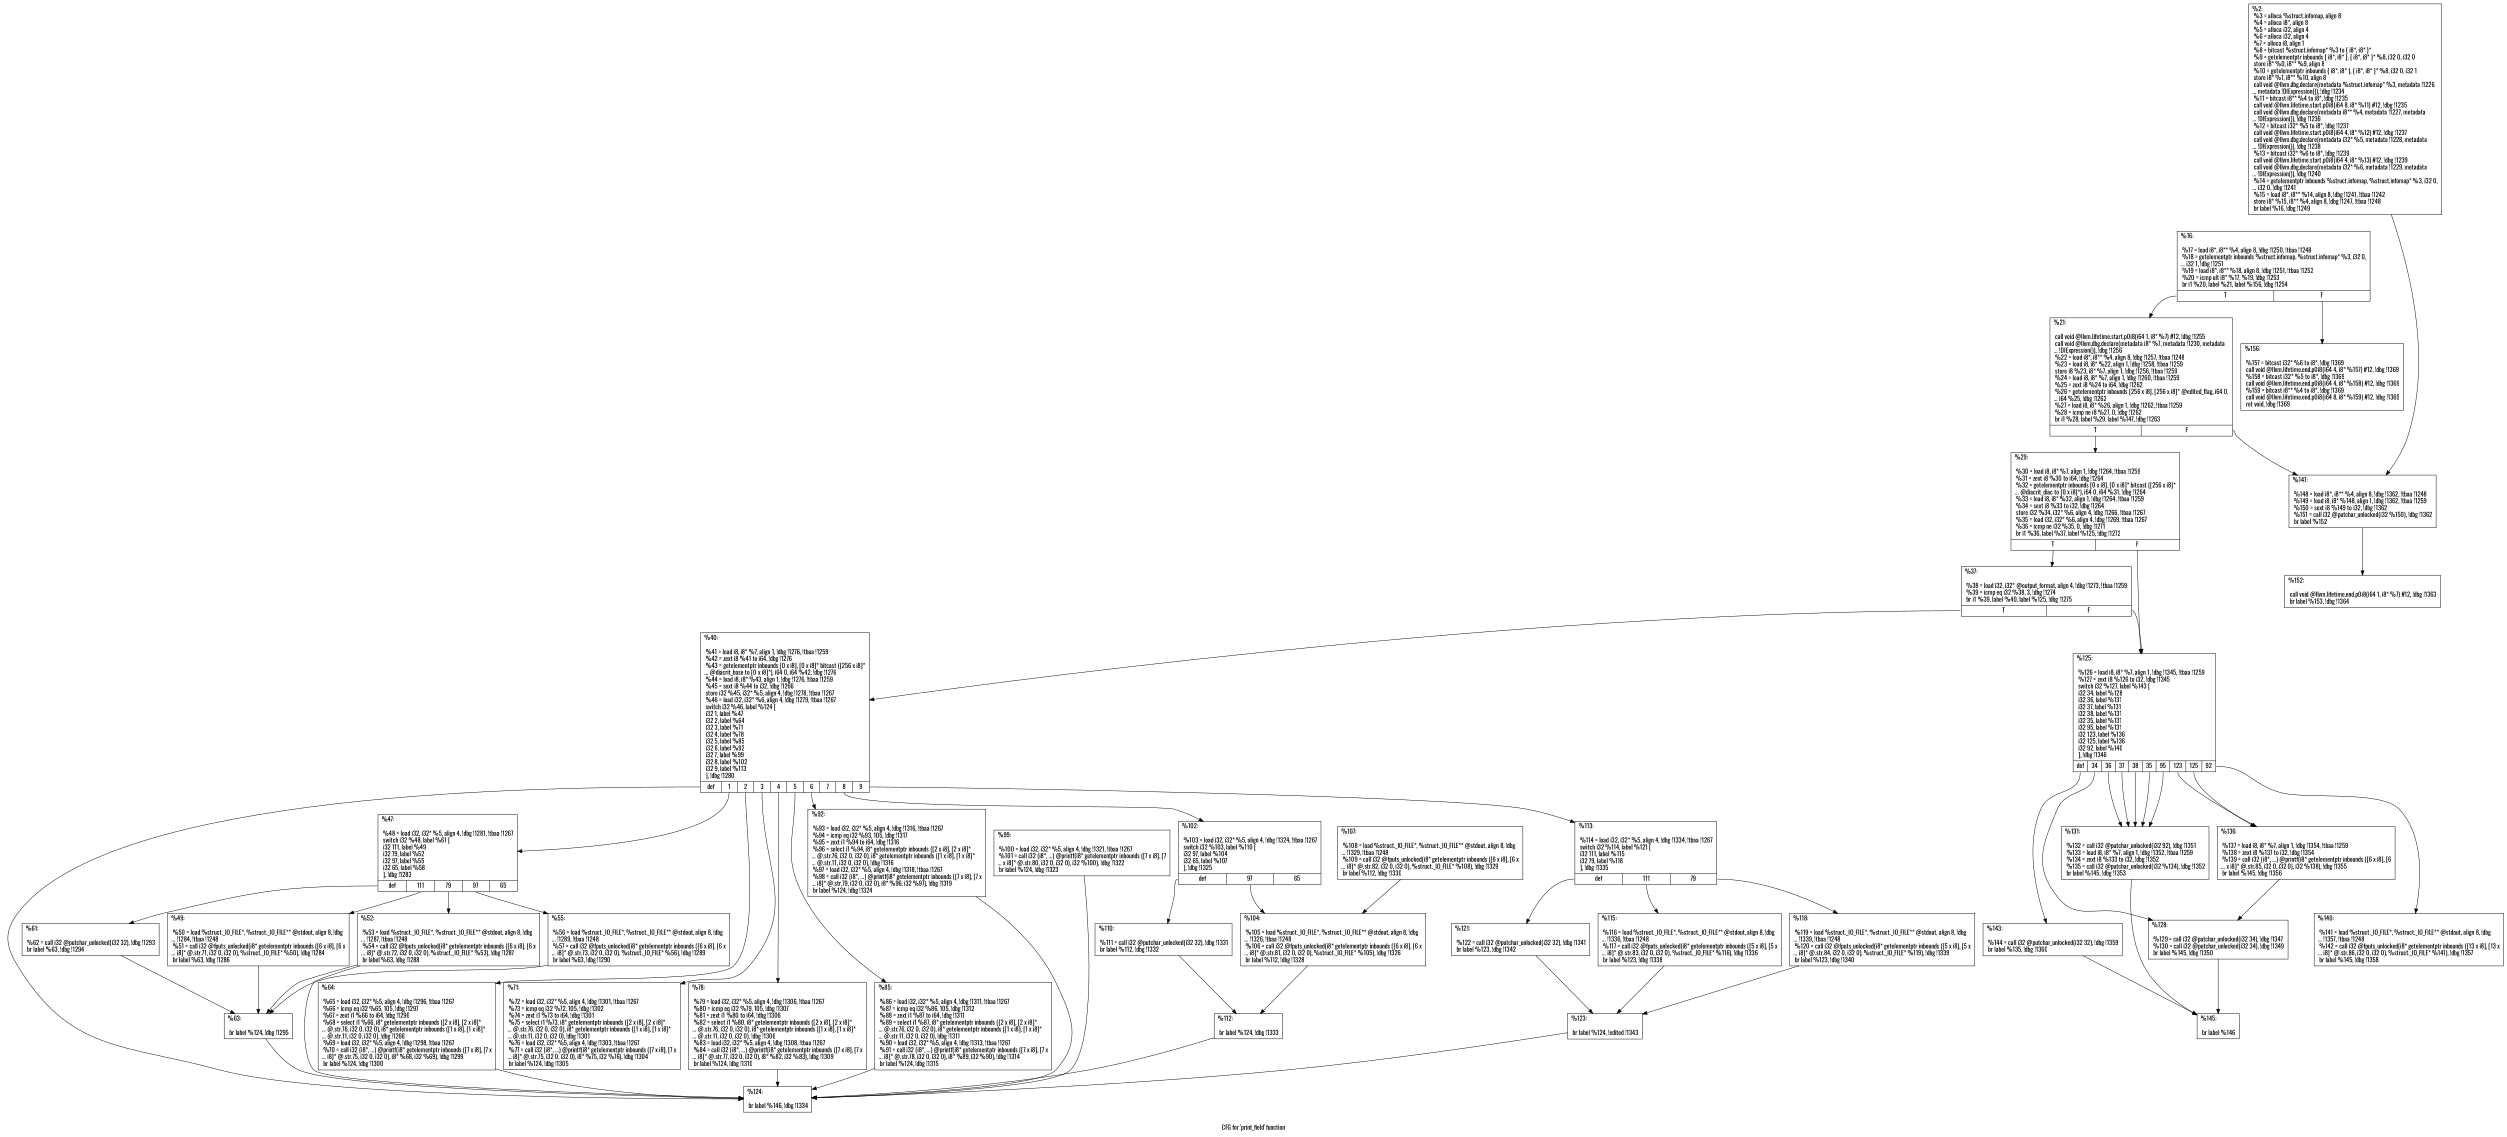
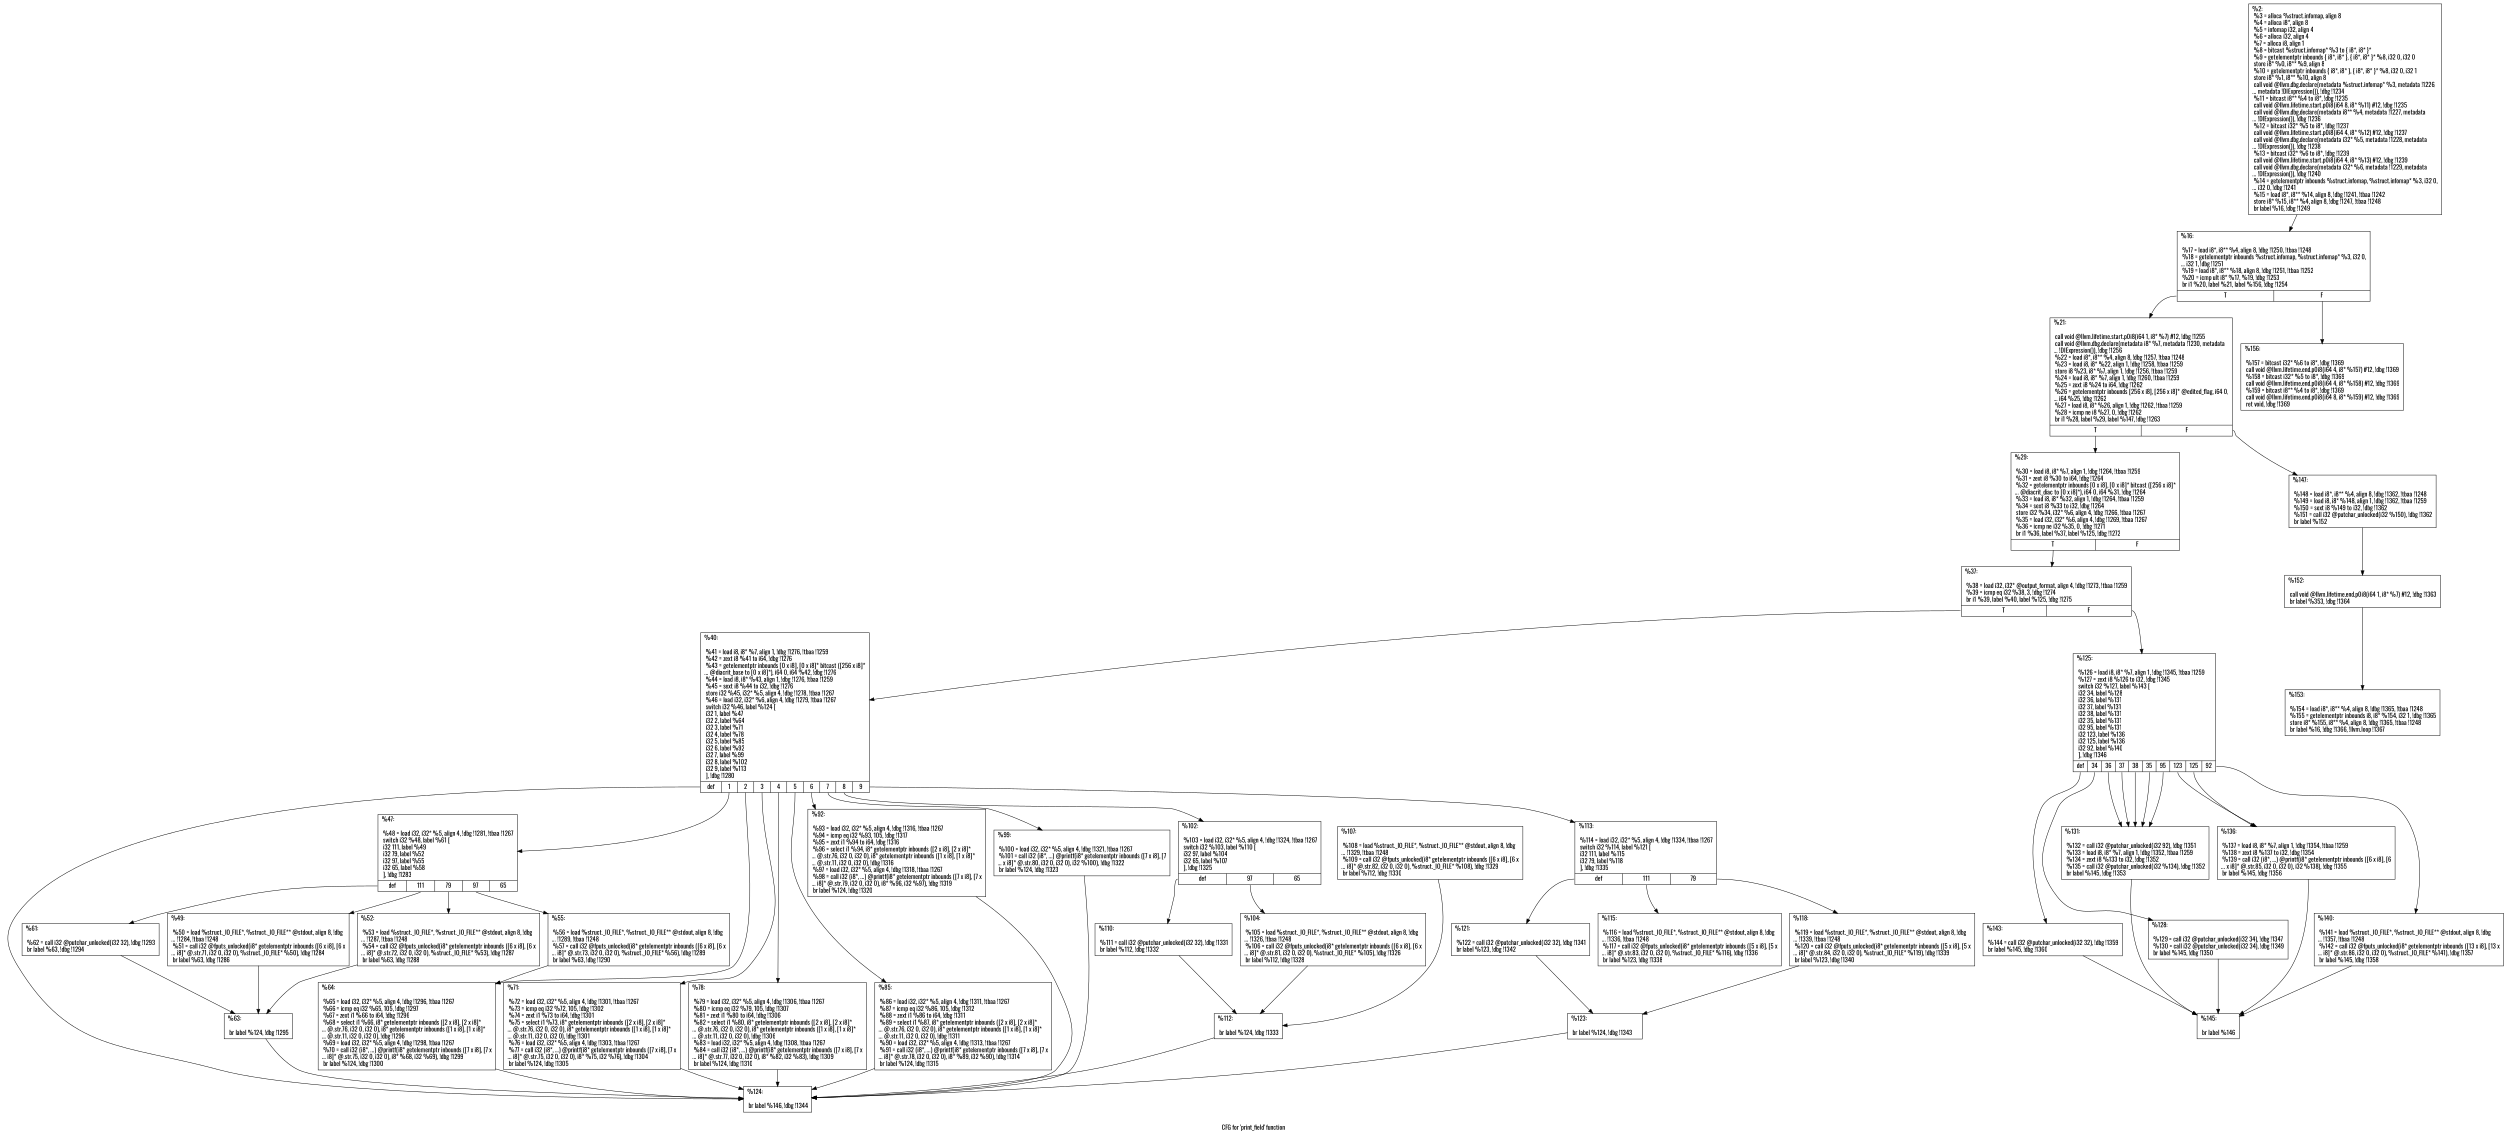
(2281, 30) -> (2283, 30)
(2418, 344) -> (2294, 221)
(2138, 600) -> none
(2319, 602) -> (2319, 602)
(749, 687) -> (749, 687)
none -> (2363, 713)
none -> (923, 806)
(1372, 874) -> (1372, 874)
(842, 891) -> (842, 891)
(1383, 895) -> (1405, 990)
(2260, 898) -> (2297, 956)
(2017, 950) -> (2017, 950)
(405, 971) -> (524, 974)
(1642, 988) -> none
none -> (2298, 990)
(922, 1016) -> (922, 1016)
(1605, 1033) -> (1602, 1033)
(363, 1037) -> (363, 1037)
(315, 1070) -> (709, 1079)
(778, 1106) -> (778, 1106)
